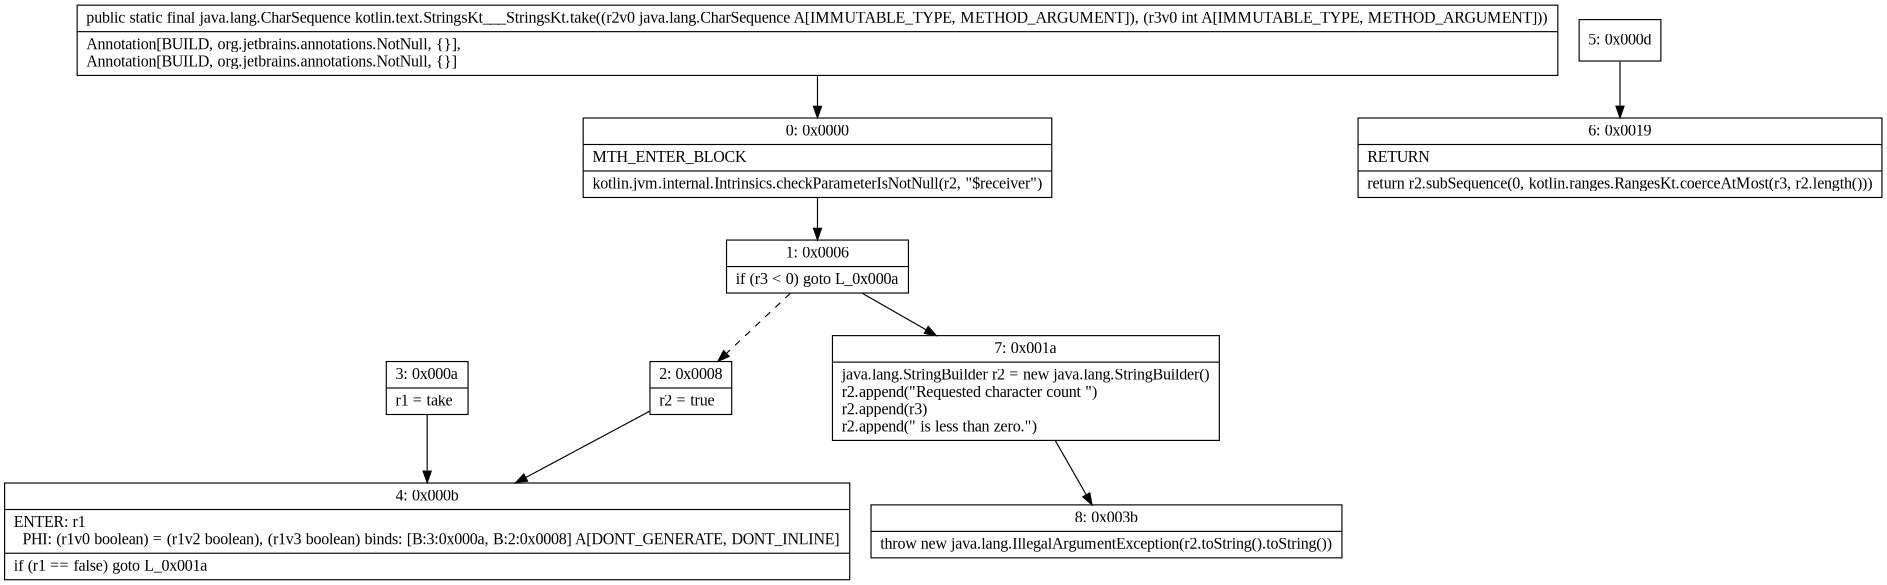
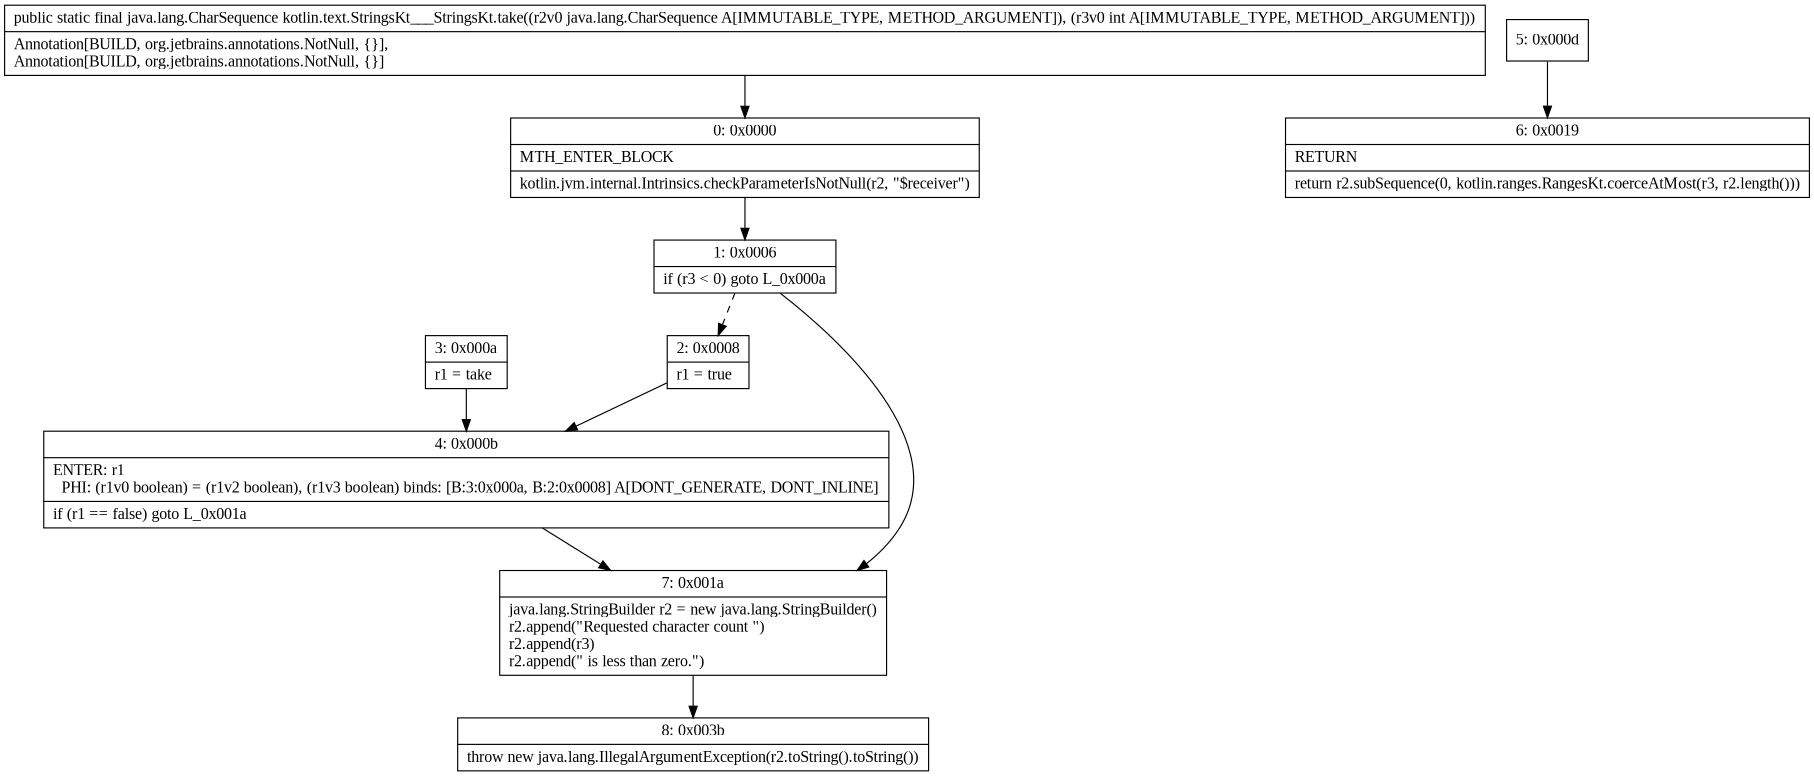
(687, 401) -> (705, 375)
none -> (572, 546)
